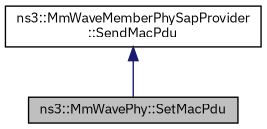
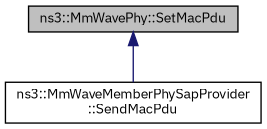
(133, 79) -> (133, 64)
